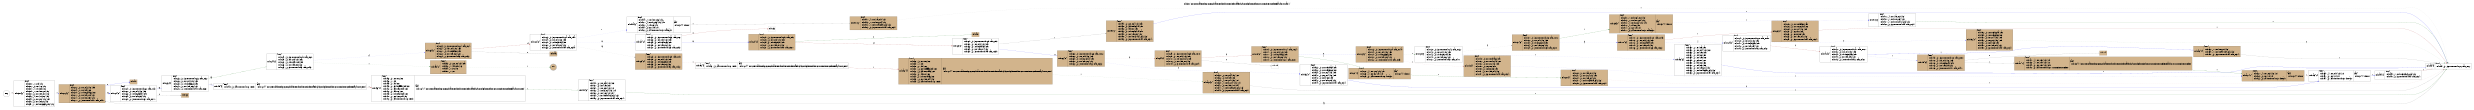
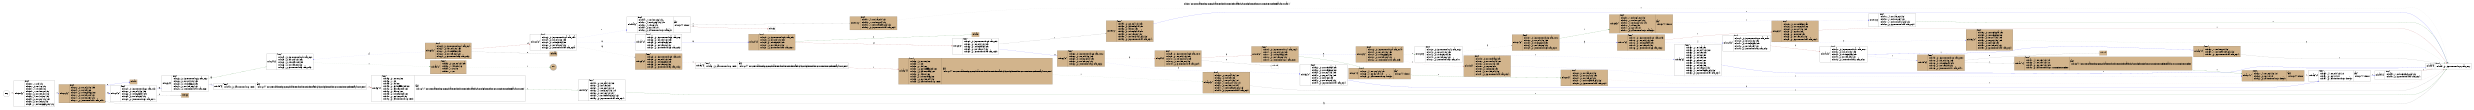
(724, 30) -> (729, 28)
(369, 56) -> (369, 55)
